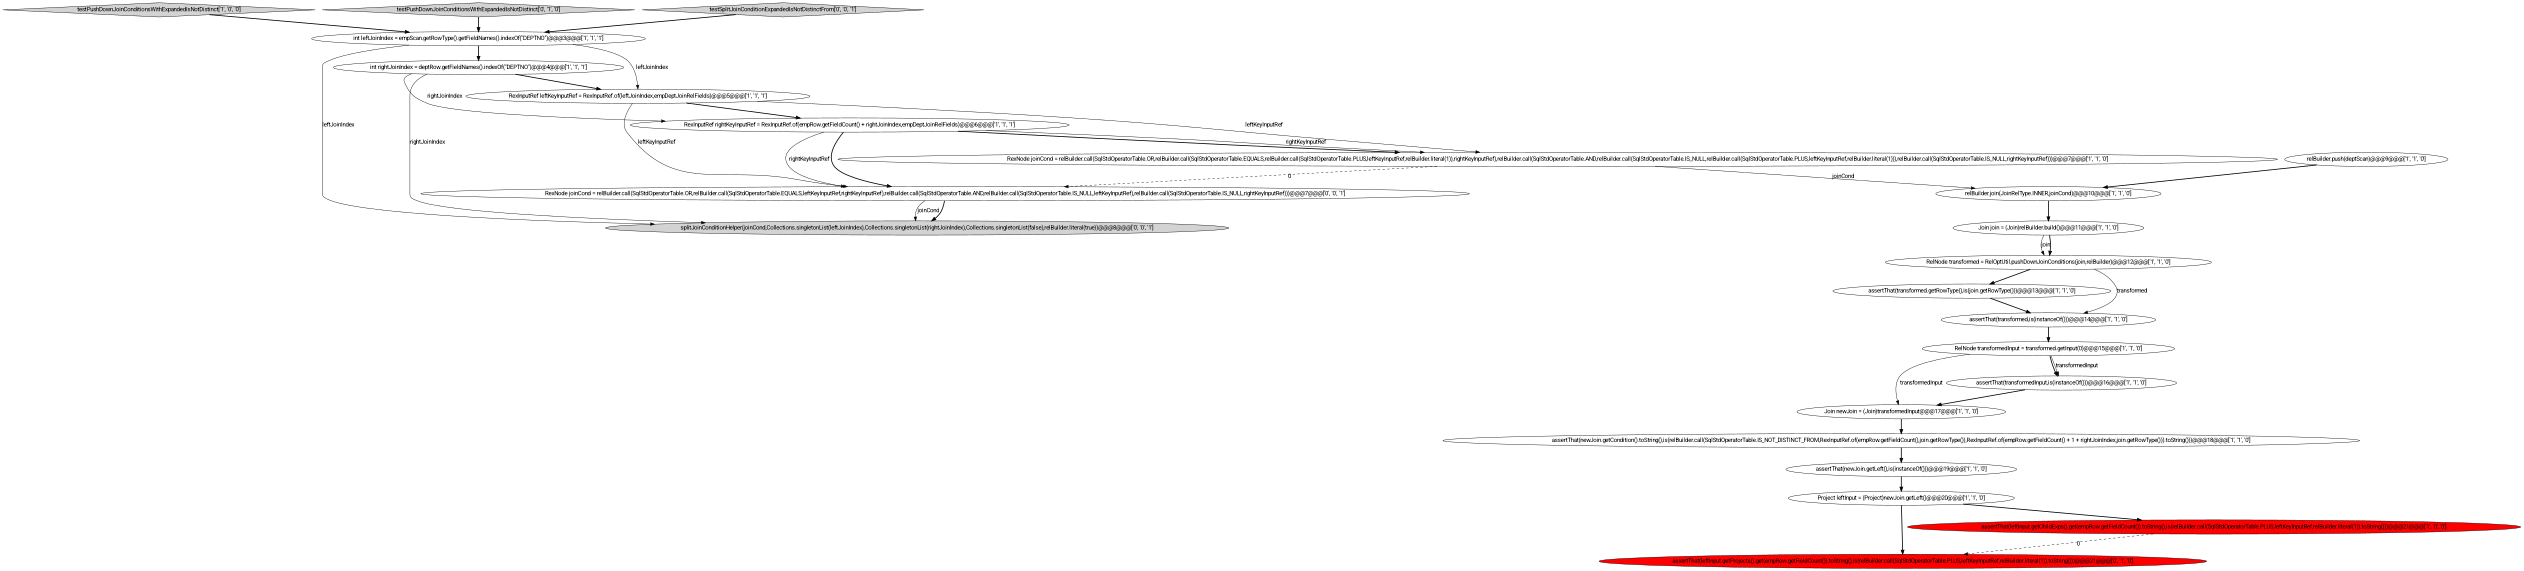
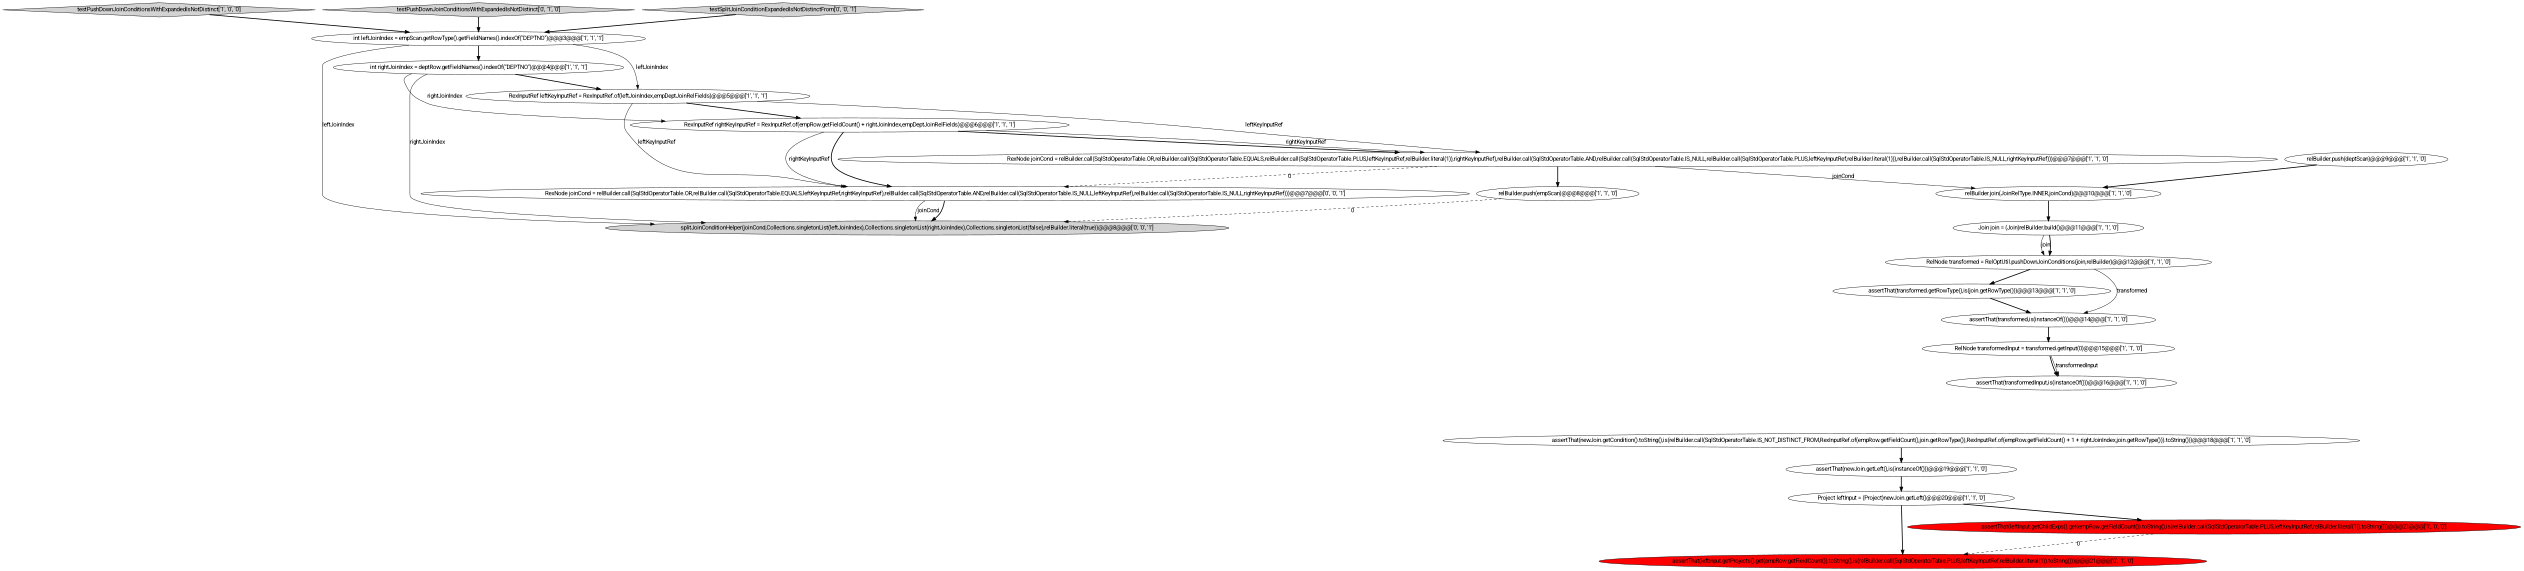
none -> (1558, 194)
(1901, 412) -> none
